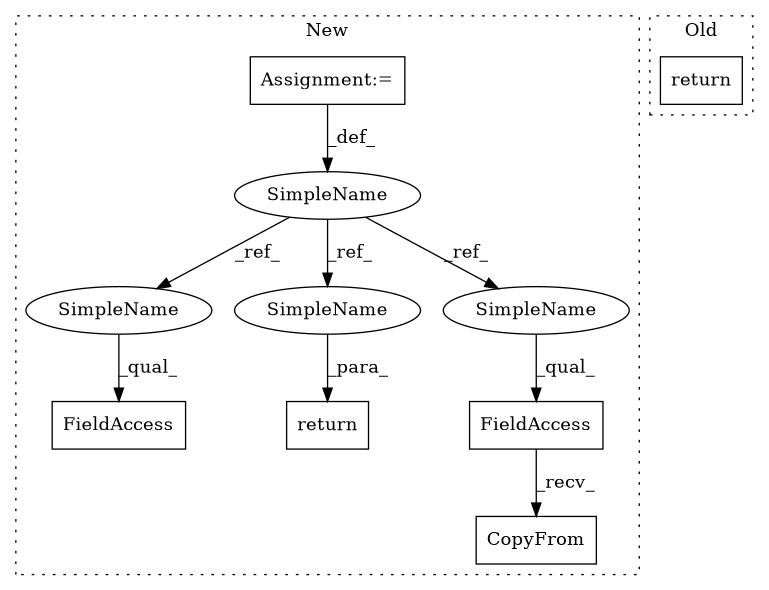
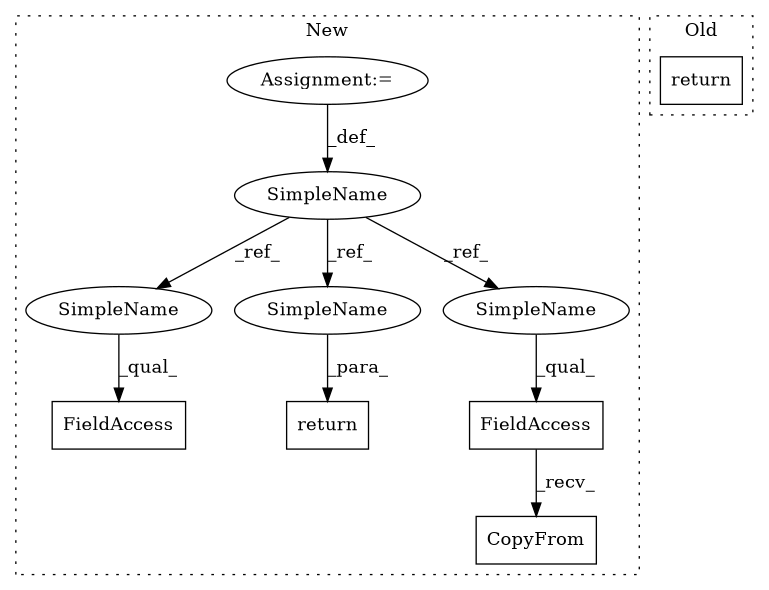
(328, 81) -> (328, 81)
